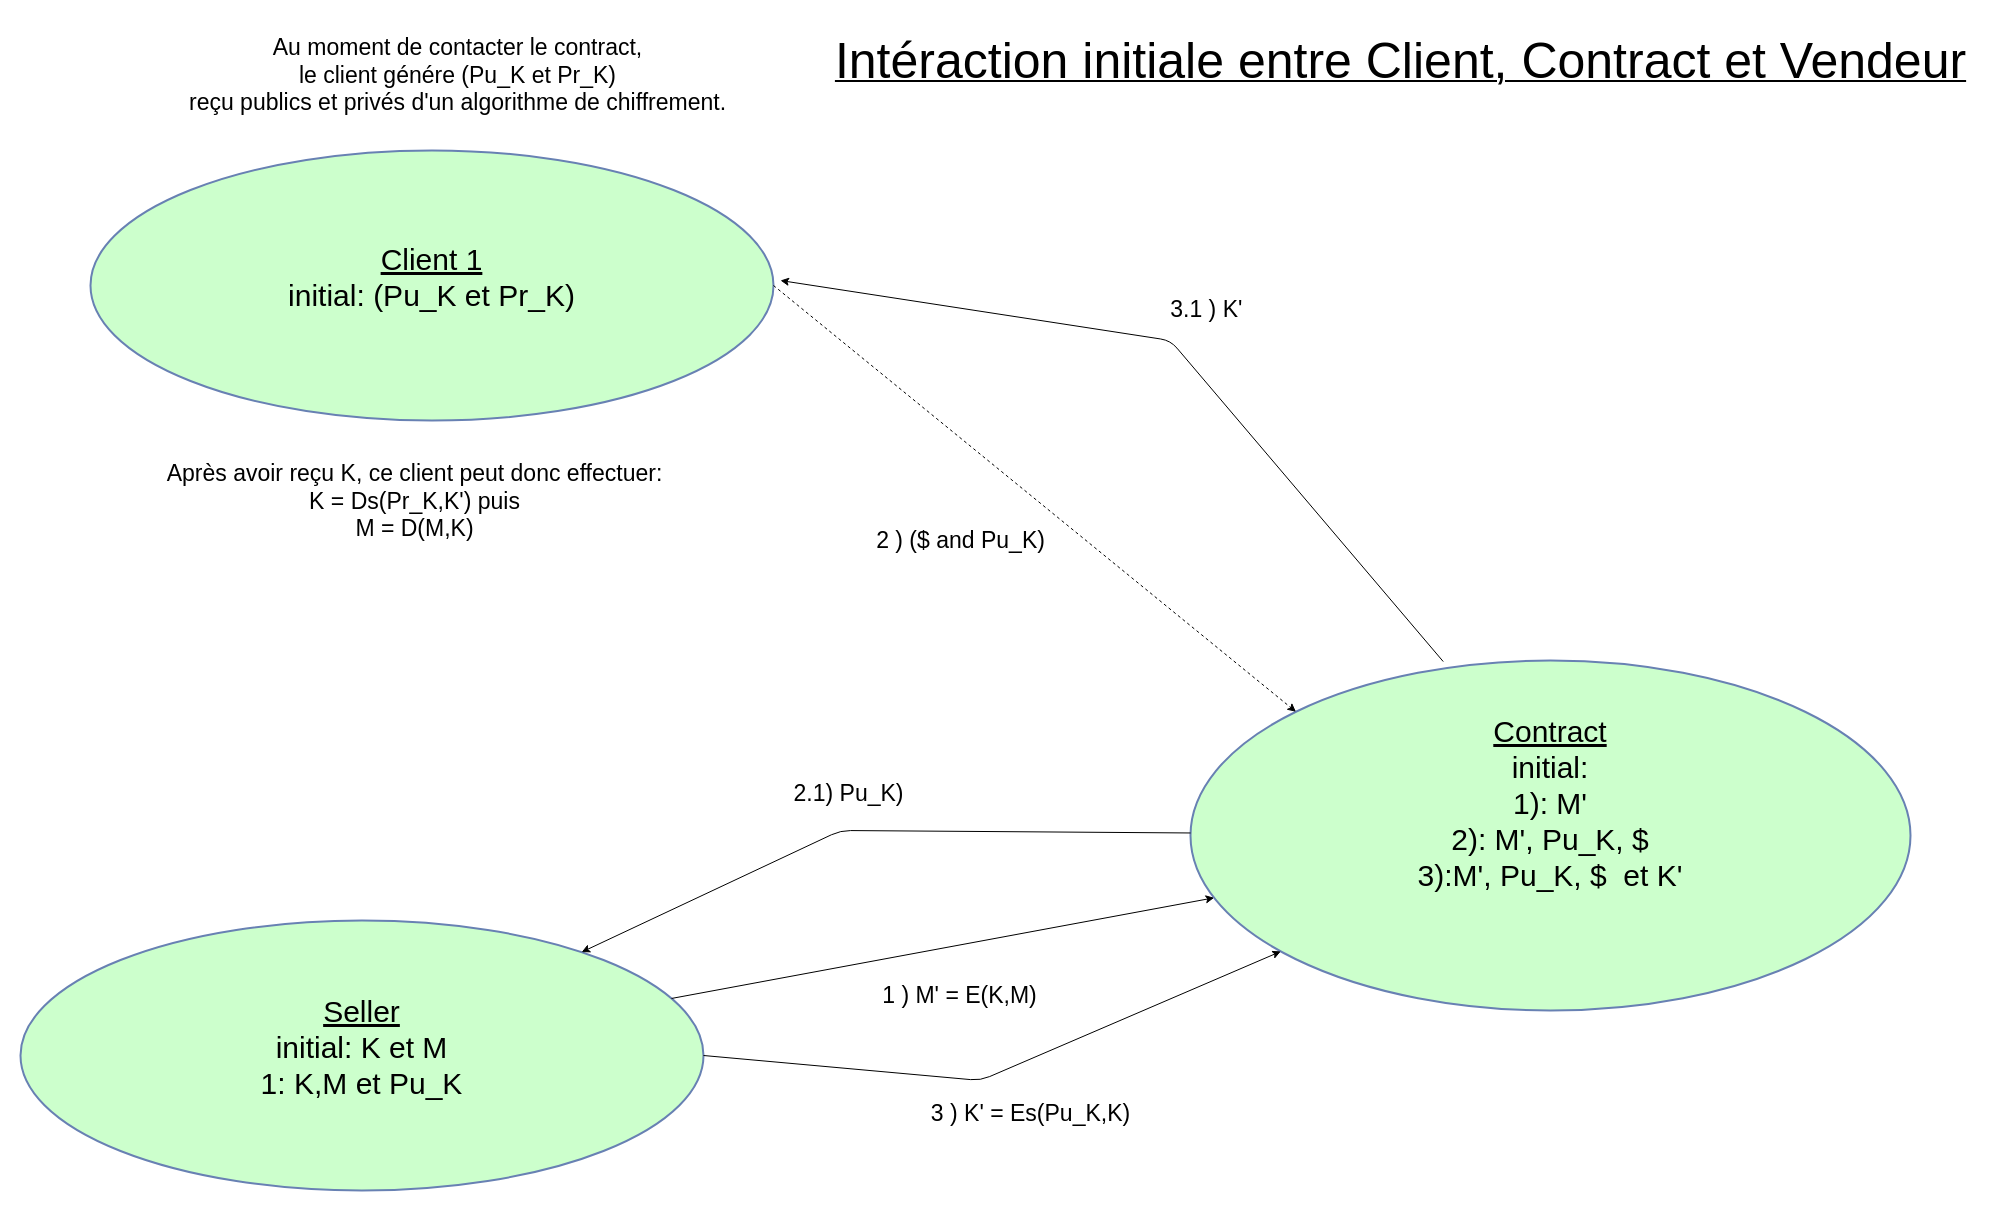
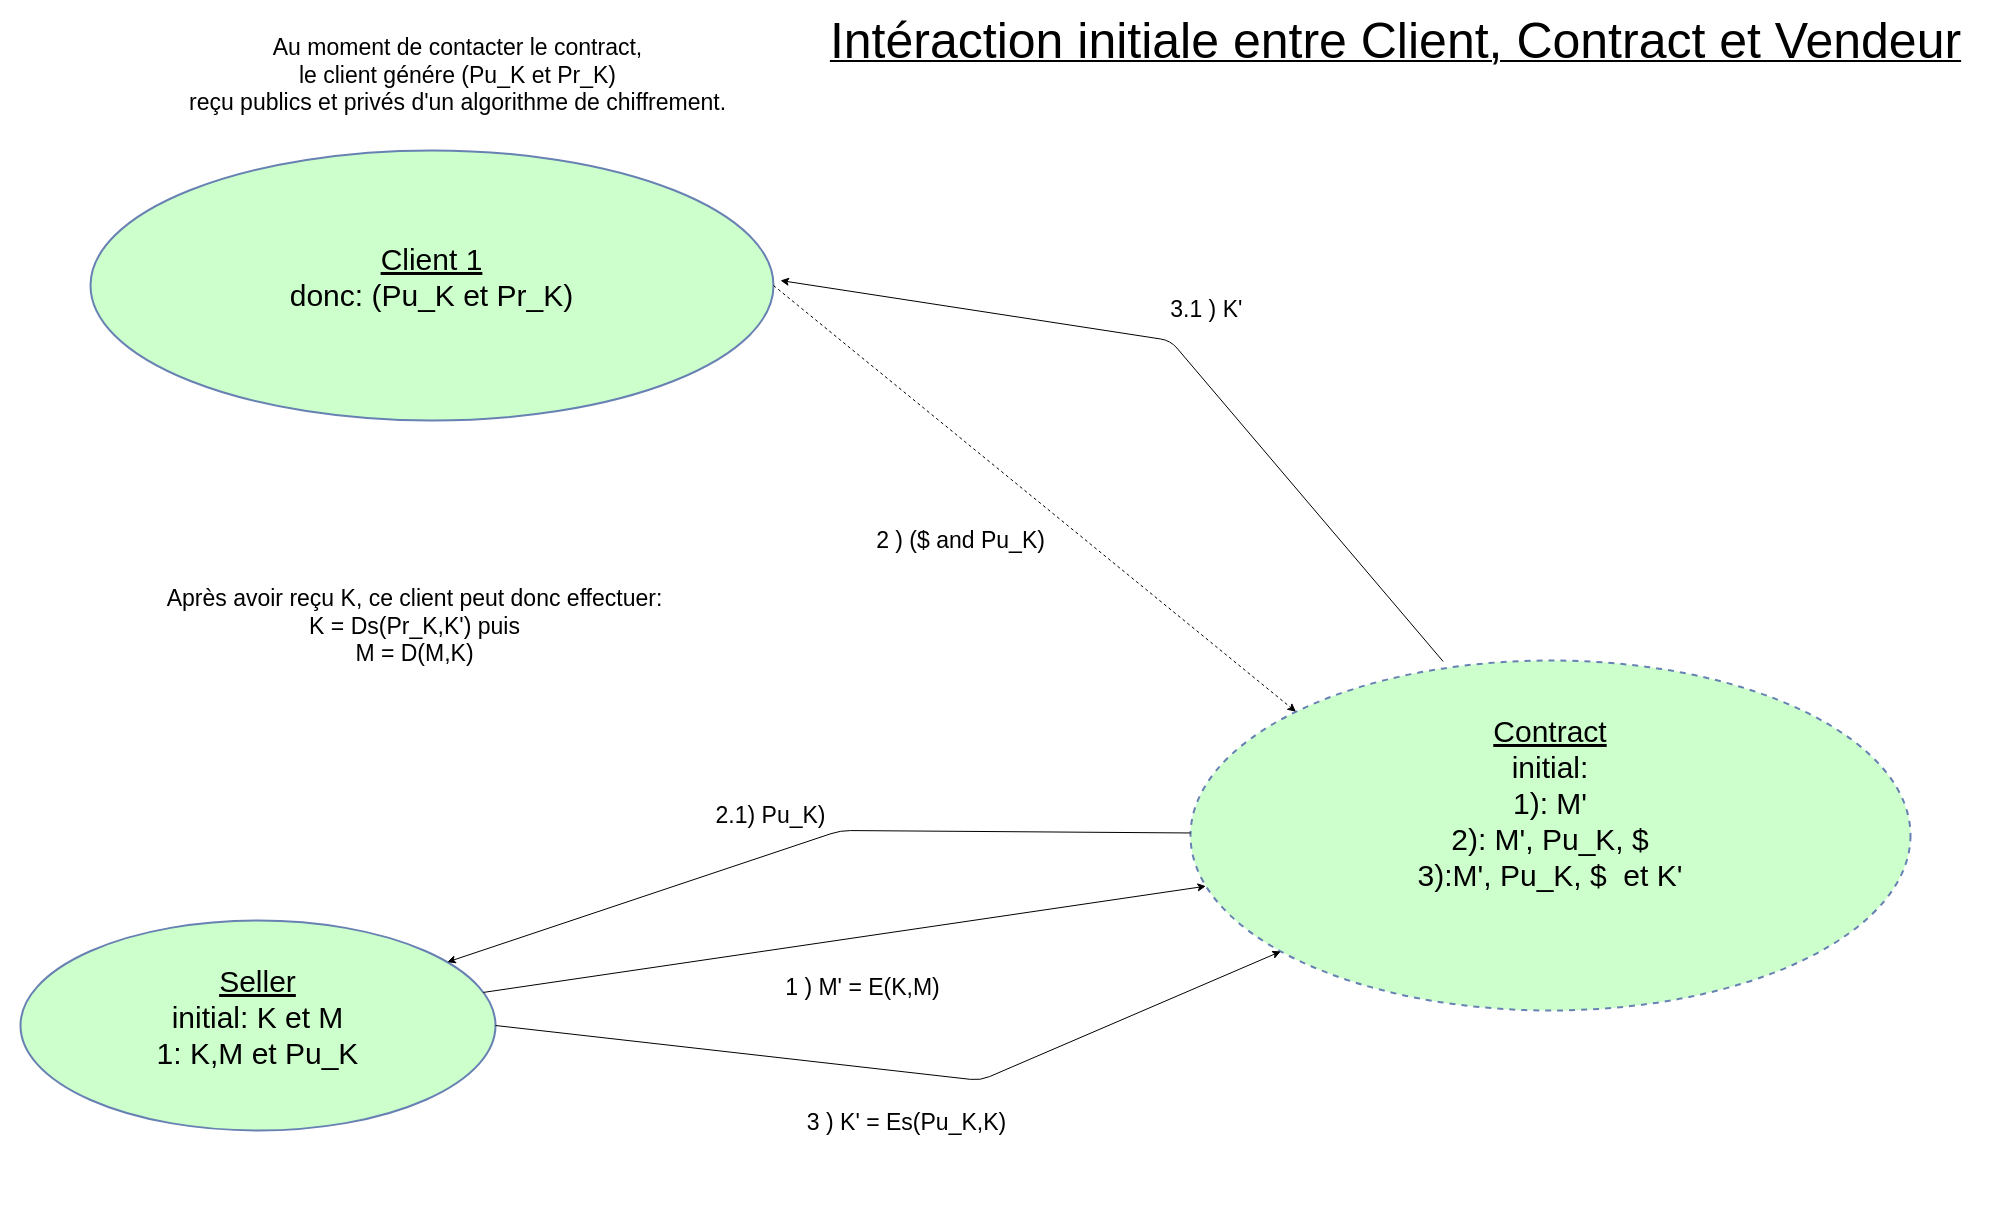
(1401, 61) -> (1396, 41)
(432, 278) -> (432, 278)
(415, 502) -> (415, 627)
(1551, 836) -> (1551, 836)
(362, 1056) -> (258, 1026)
